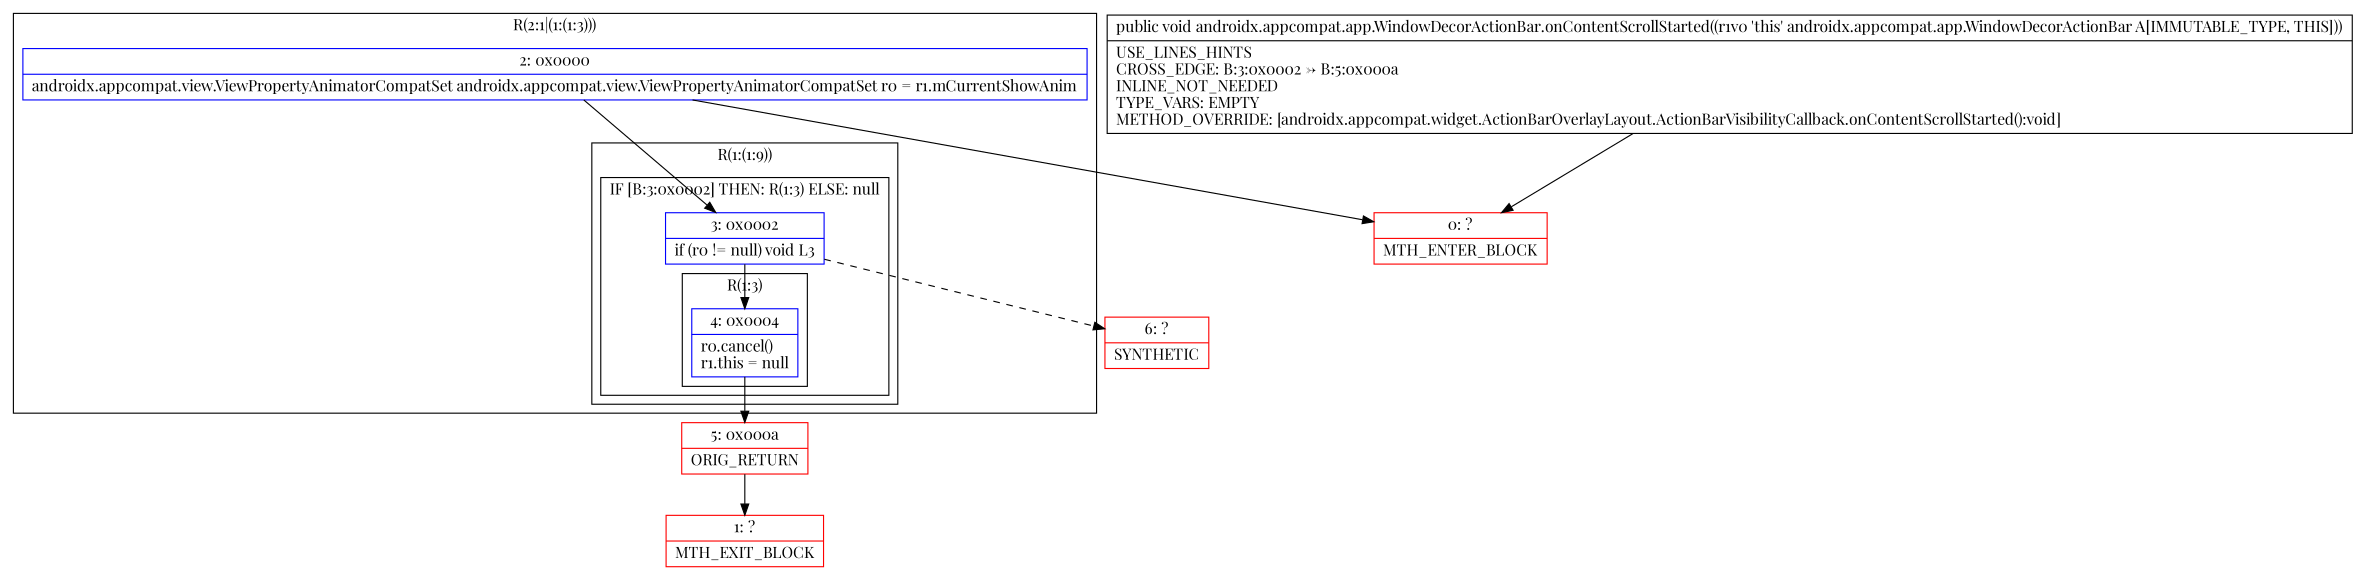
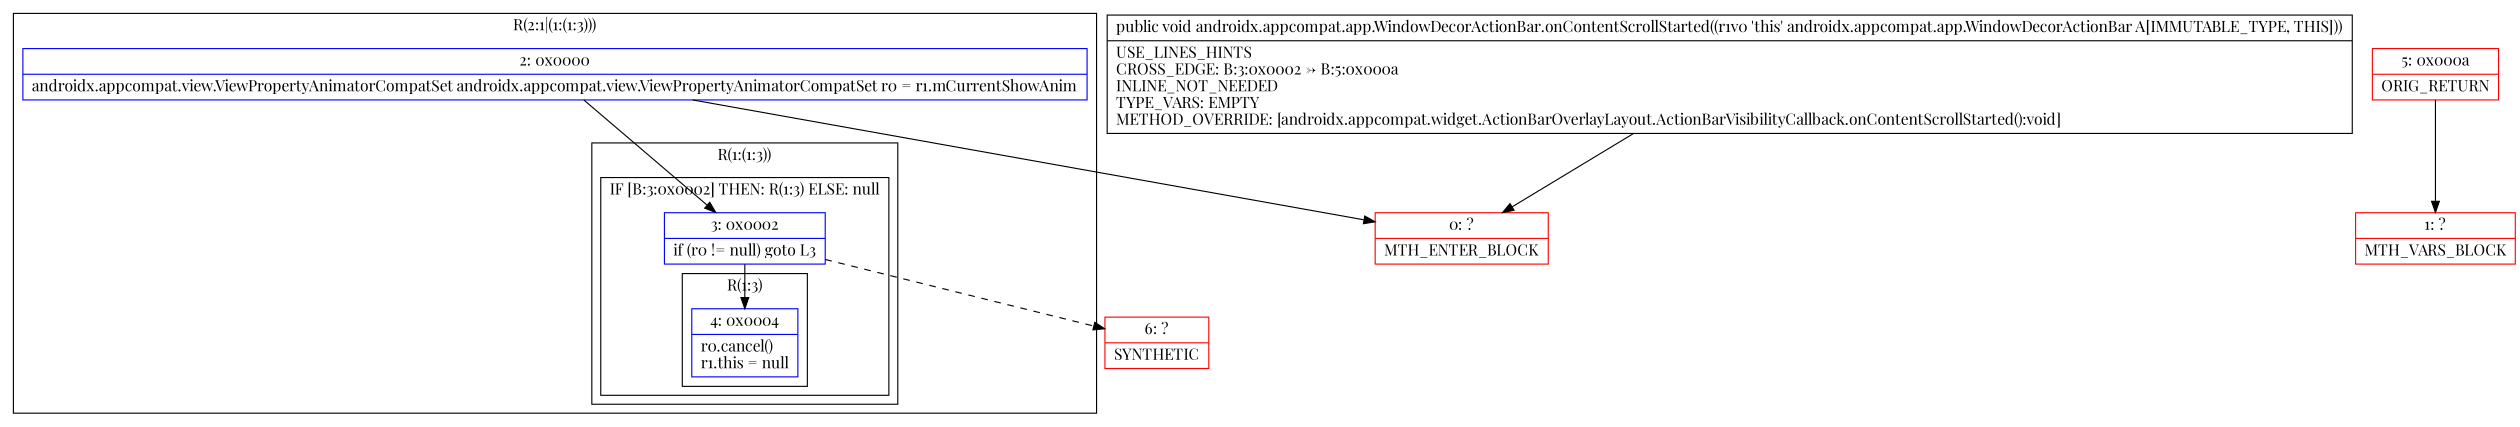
(745, 156) -> (745, 156)
(745, 251) -> (745, 251)
(745, 394) -> none
(745, 553) -> (2435, 251)
